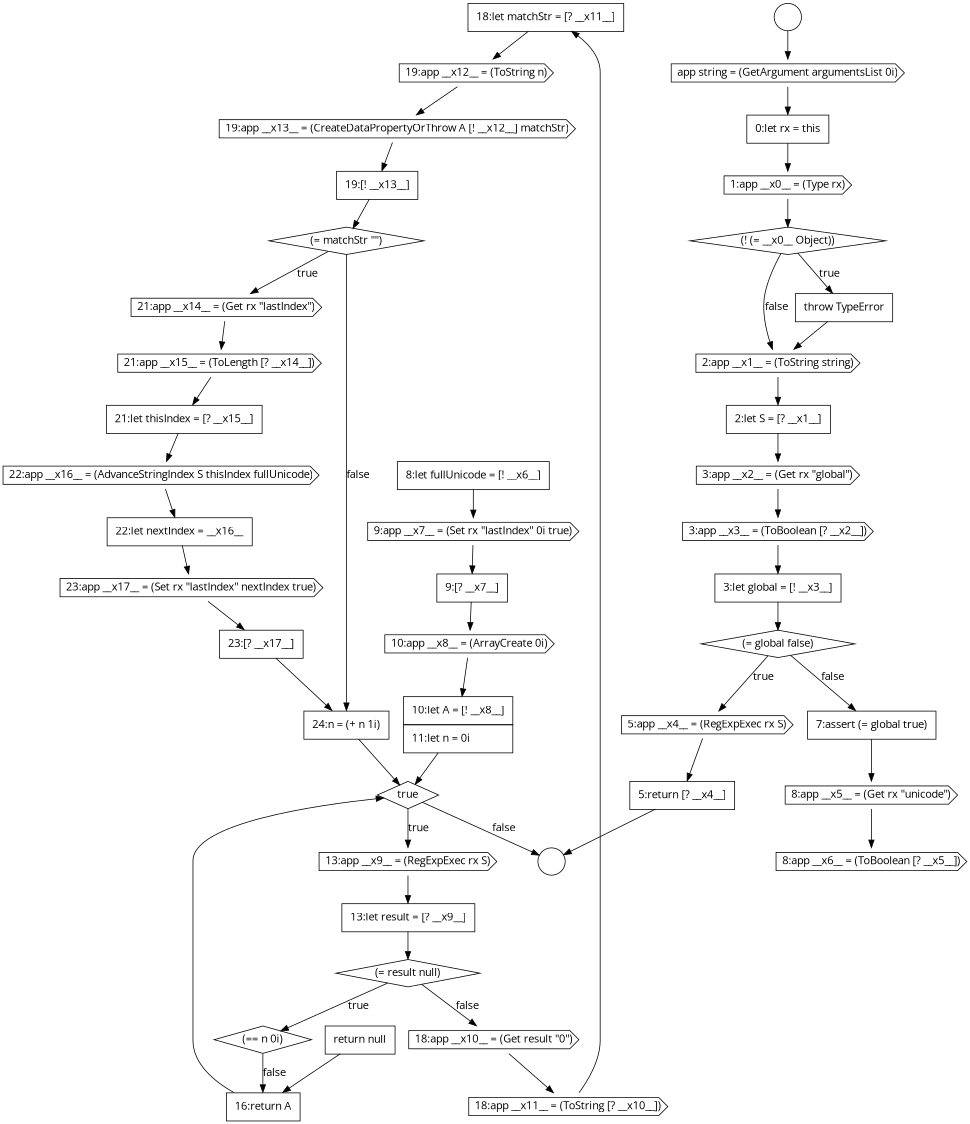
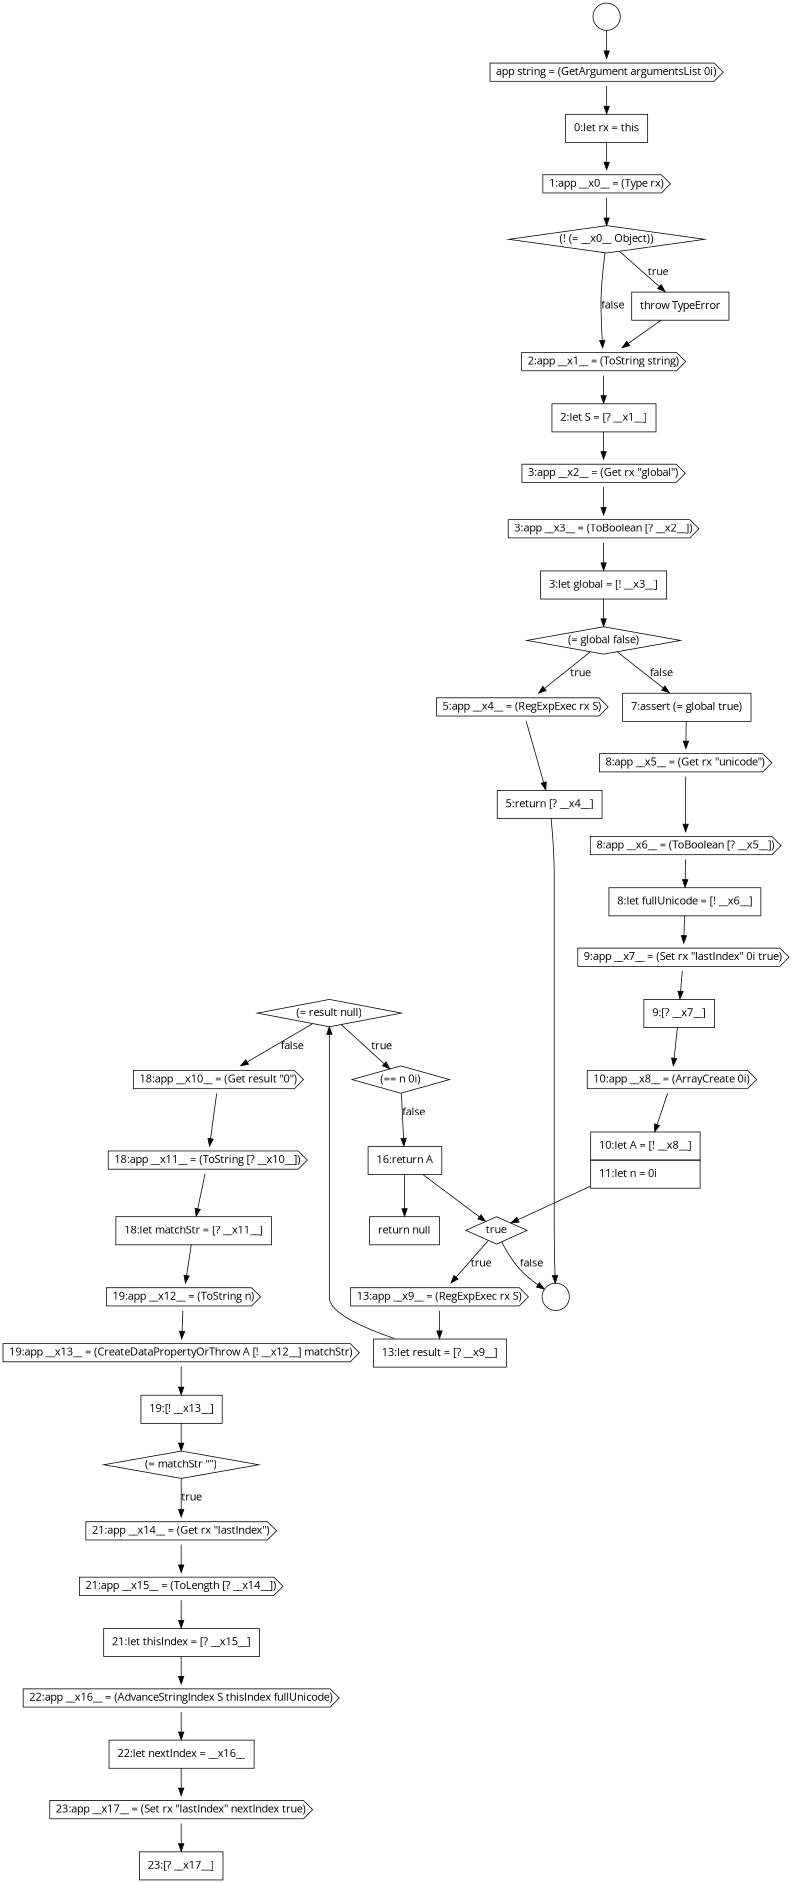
(346, 725) -> none
none -> (685, 870)
(315, 1071) -> (405, 1192)
